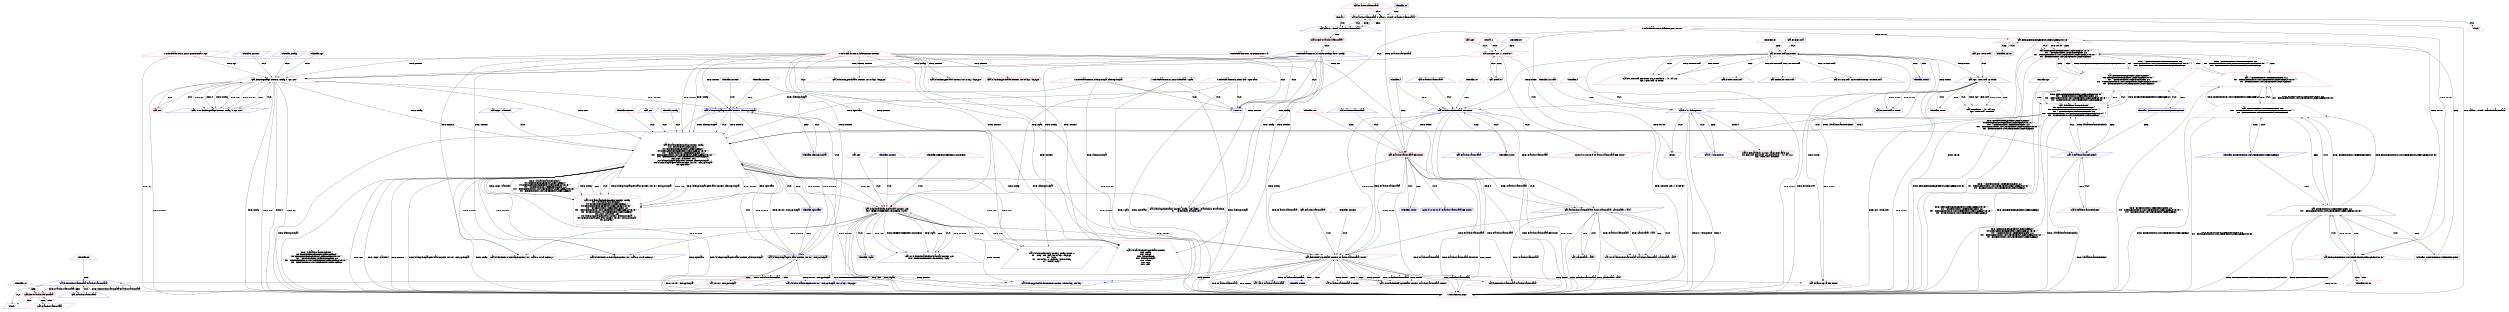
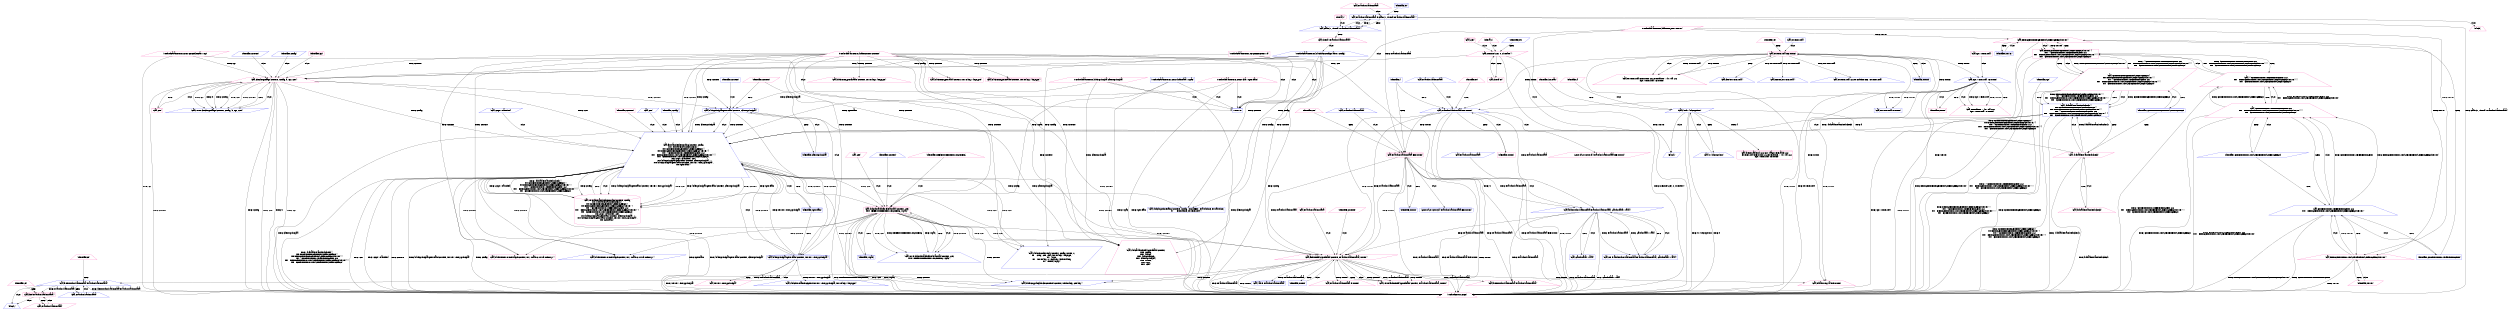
(1327, 40) -> (1334, 40)
(2082, 155) -> (2084, 155)
